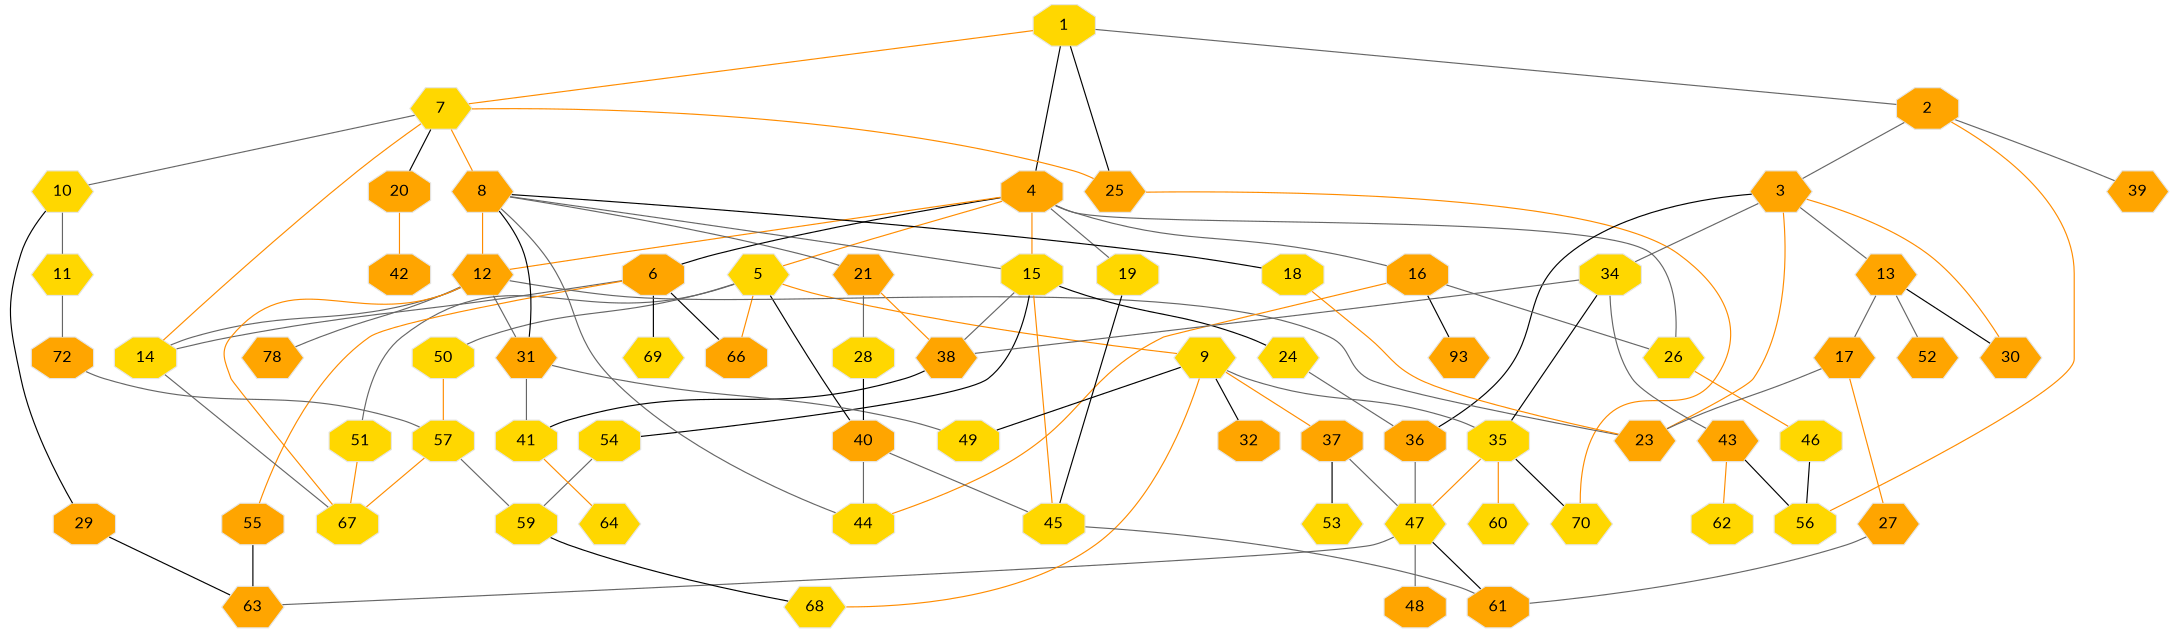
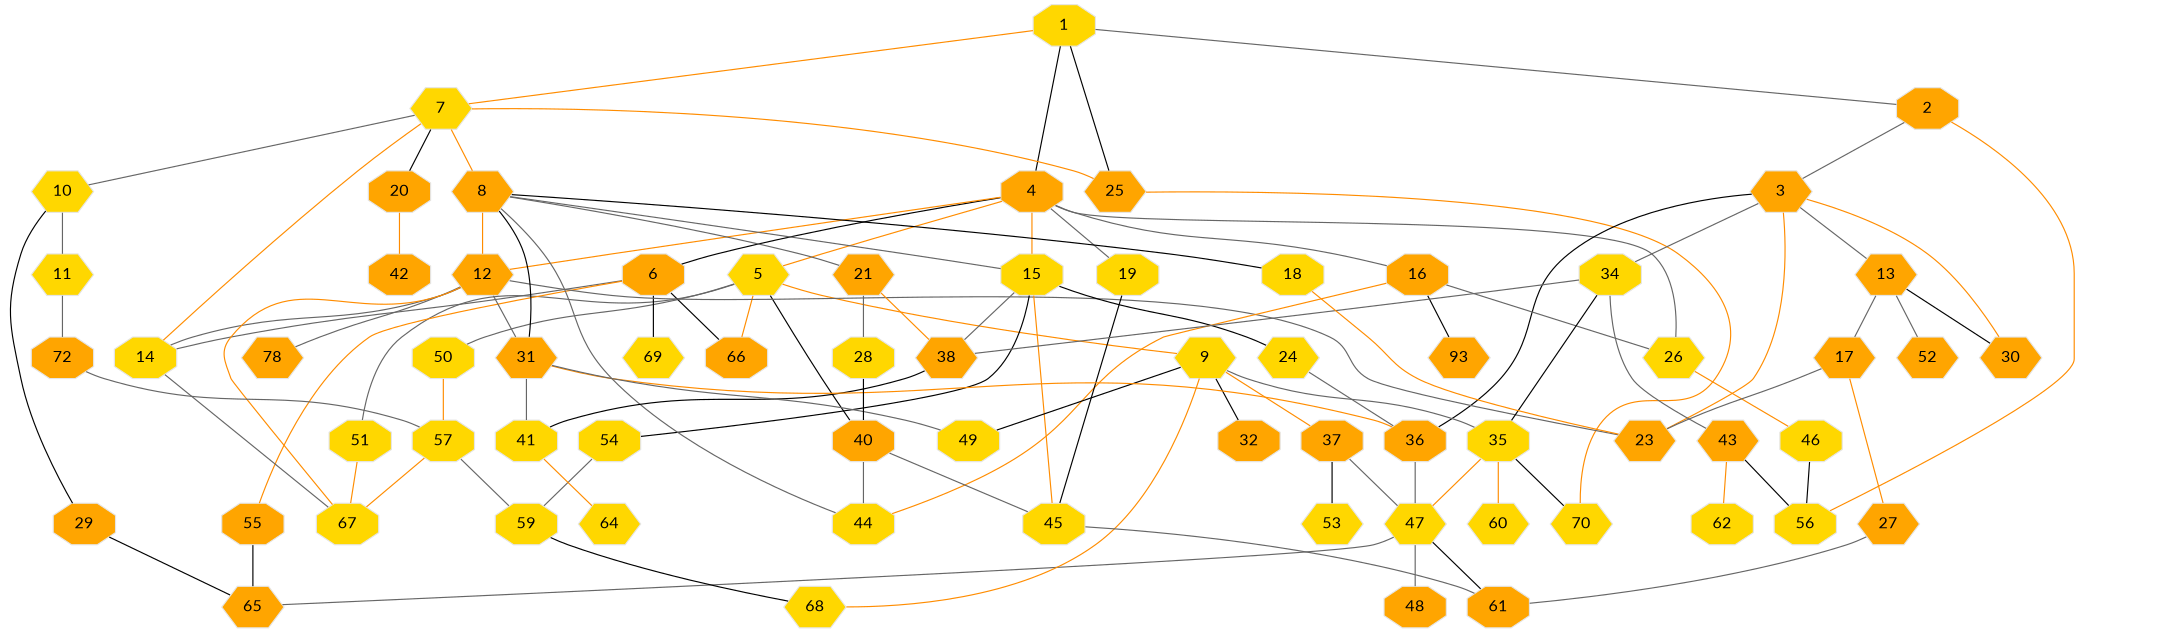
(2138, 192) -> none
none -> (994, 386)
(253, 607) -> (253, 607)
